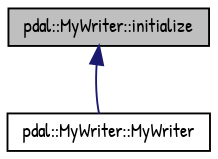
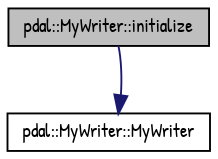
(96, 89) -> (121, 70)
